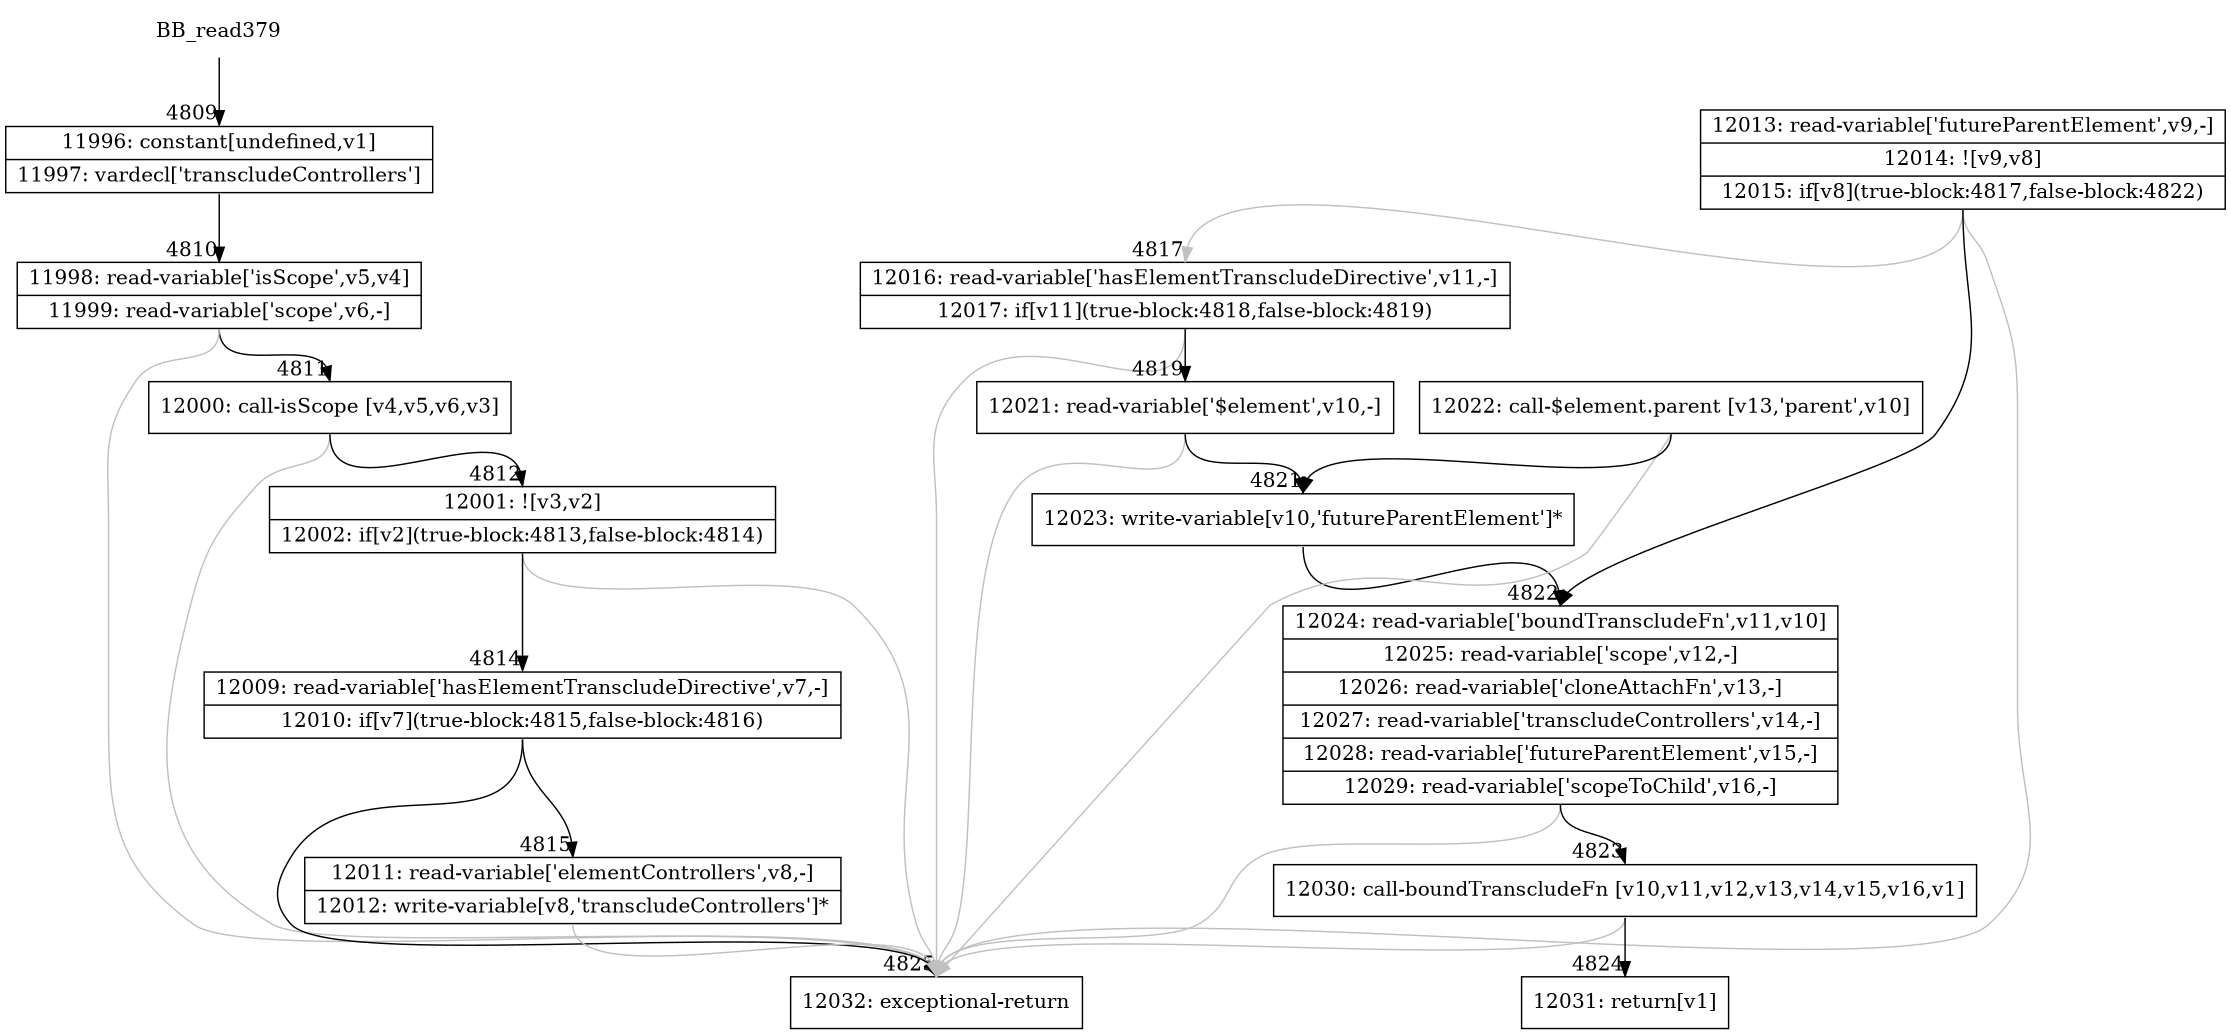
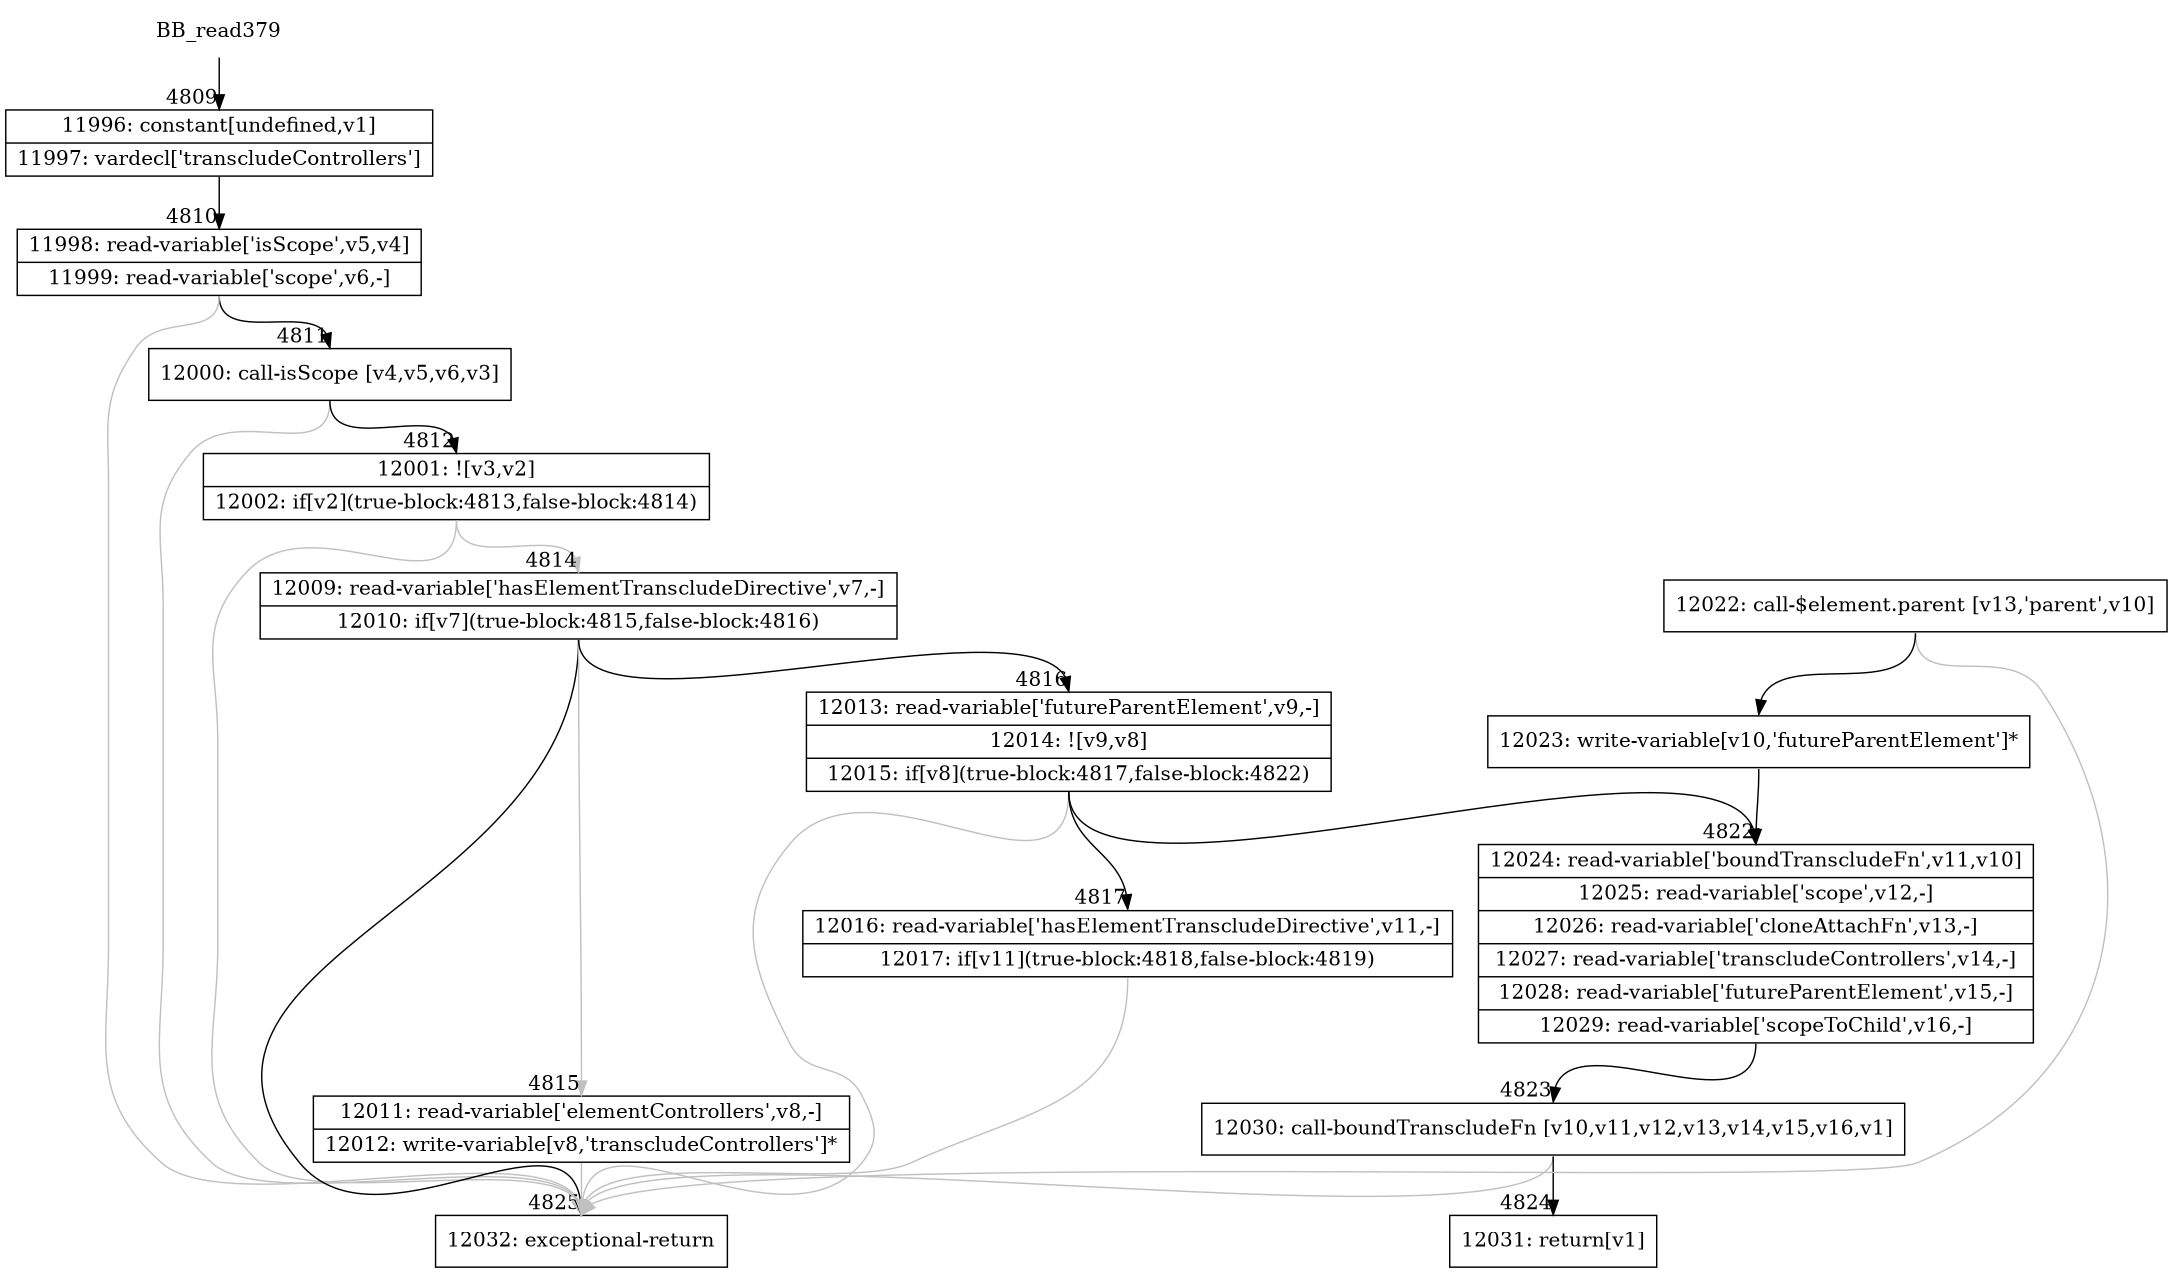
(1581, 237) -> (1093, 845)
(1185, 408) -> none
(523, 605) -> (510, 547)
none -> (817, 666)
(543, 792) -> (580, 860)
(1245, 868) -> none
